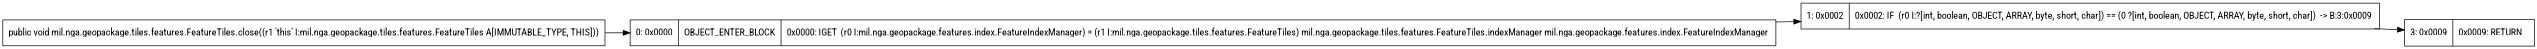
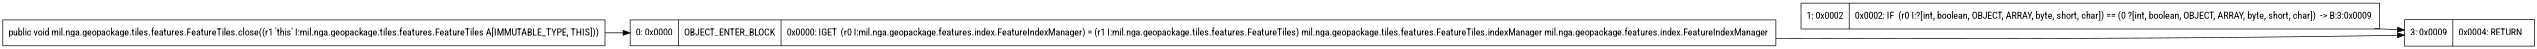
(1785, 22) -> (2087, 38)
(2494, 32) -> (2494, 32)
